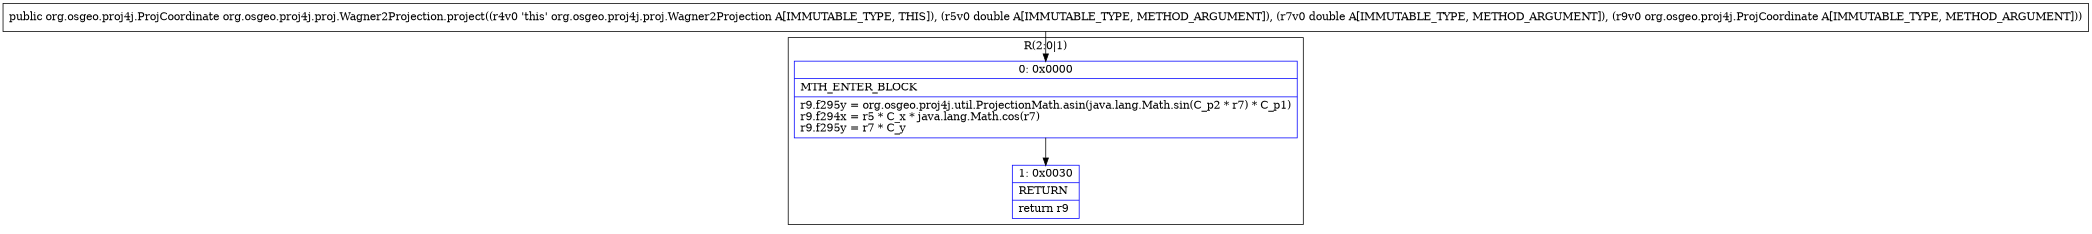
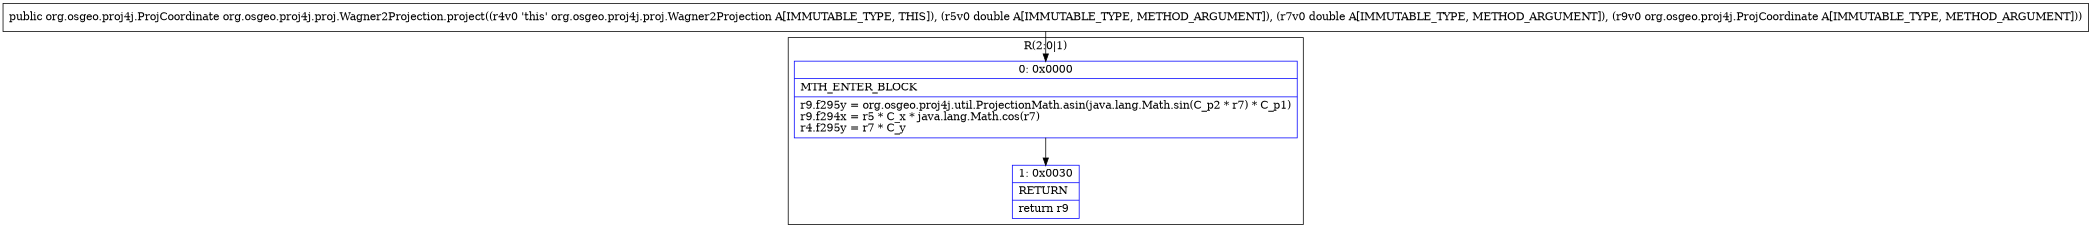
(853, 128) -> (853, 128)
